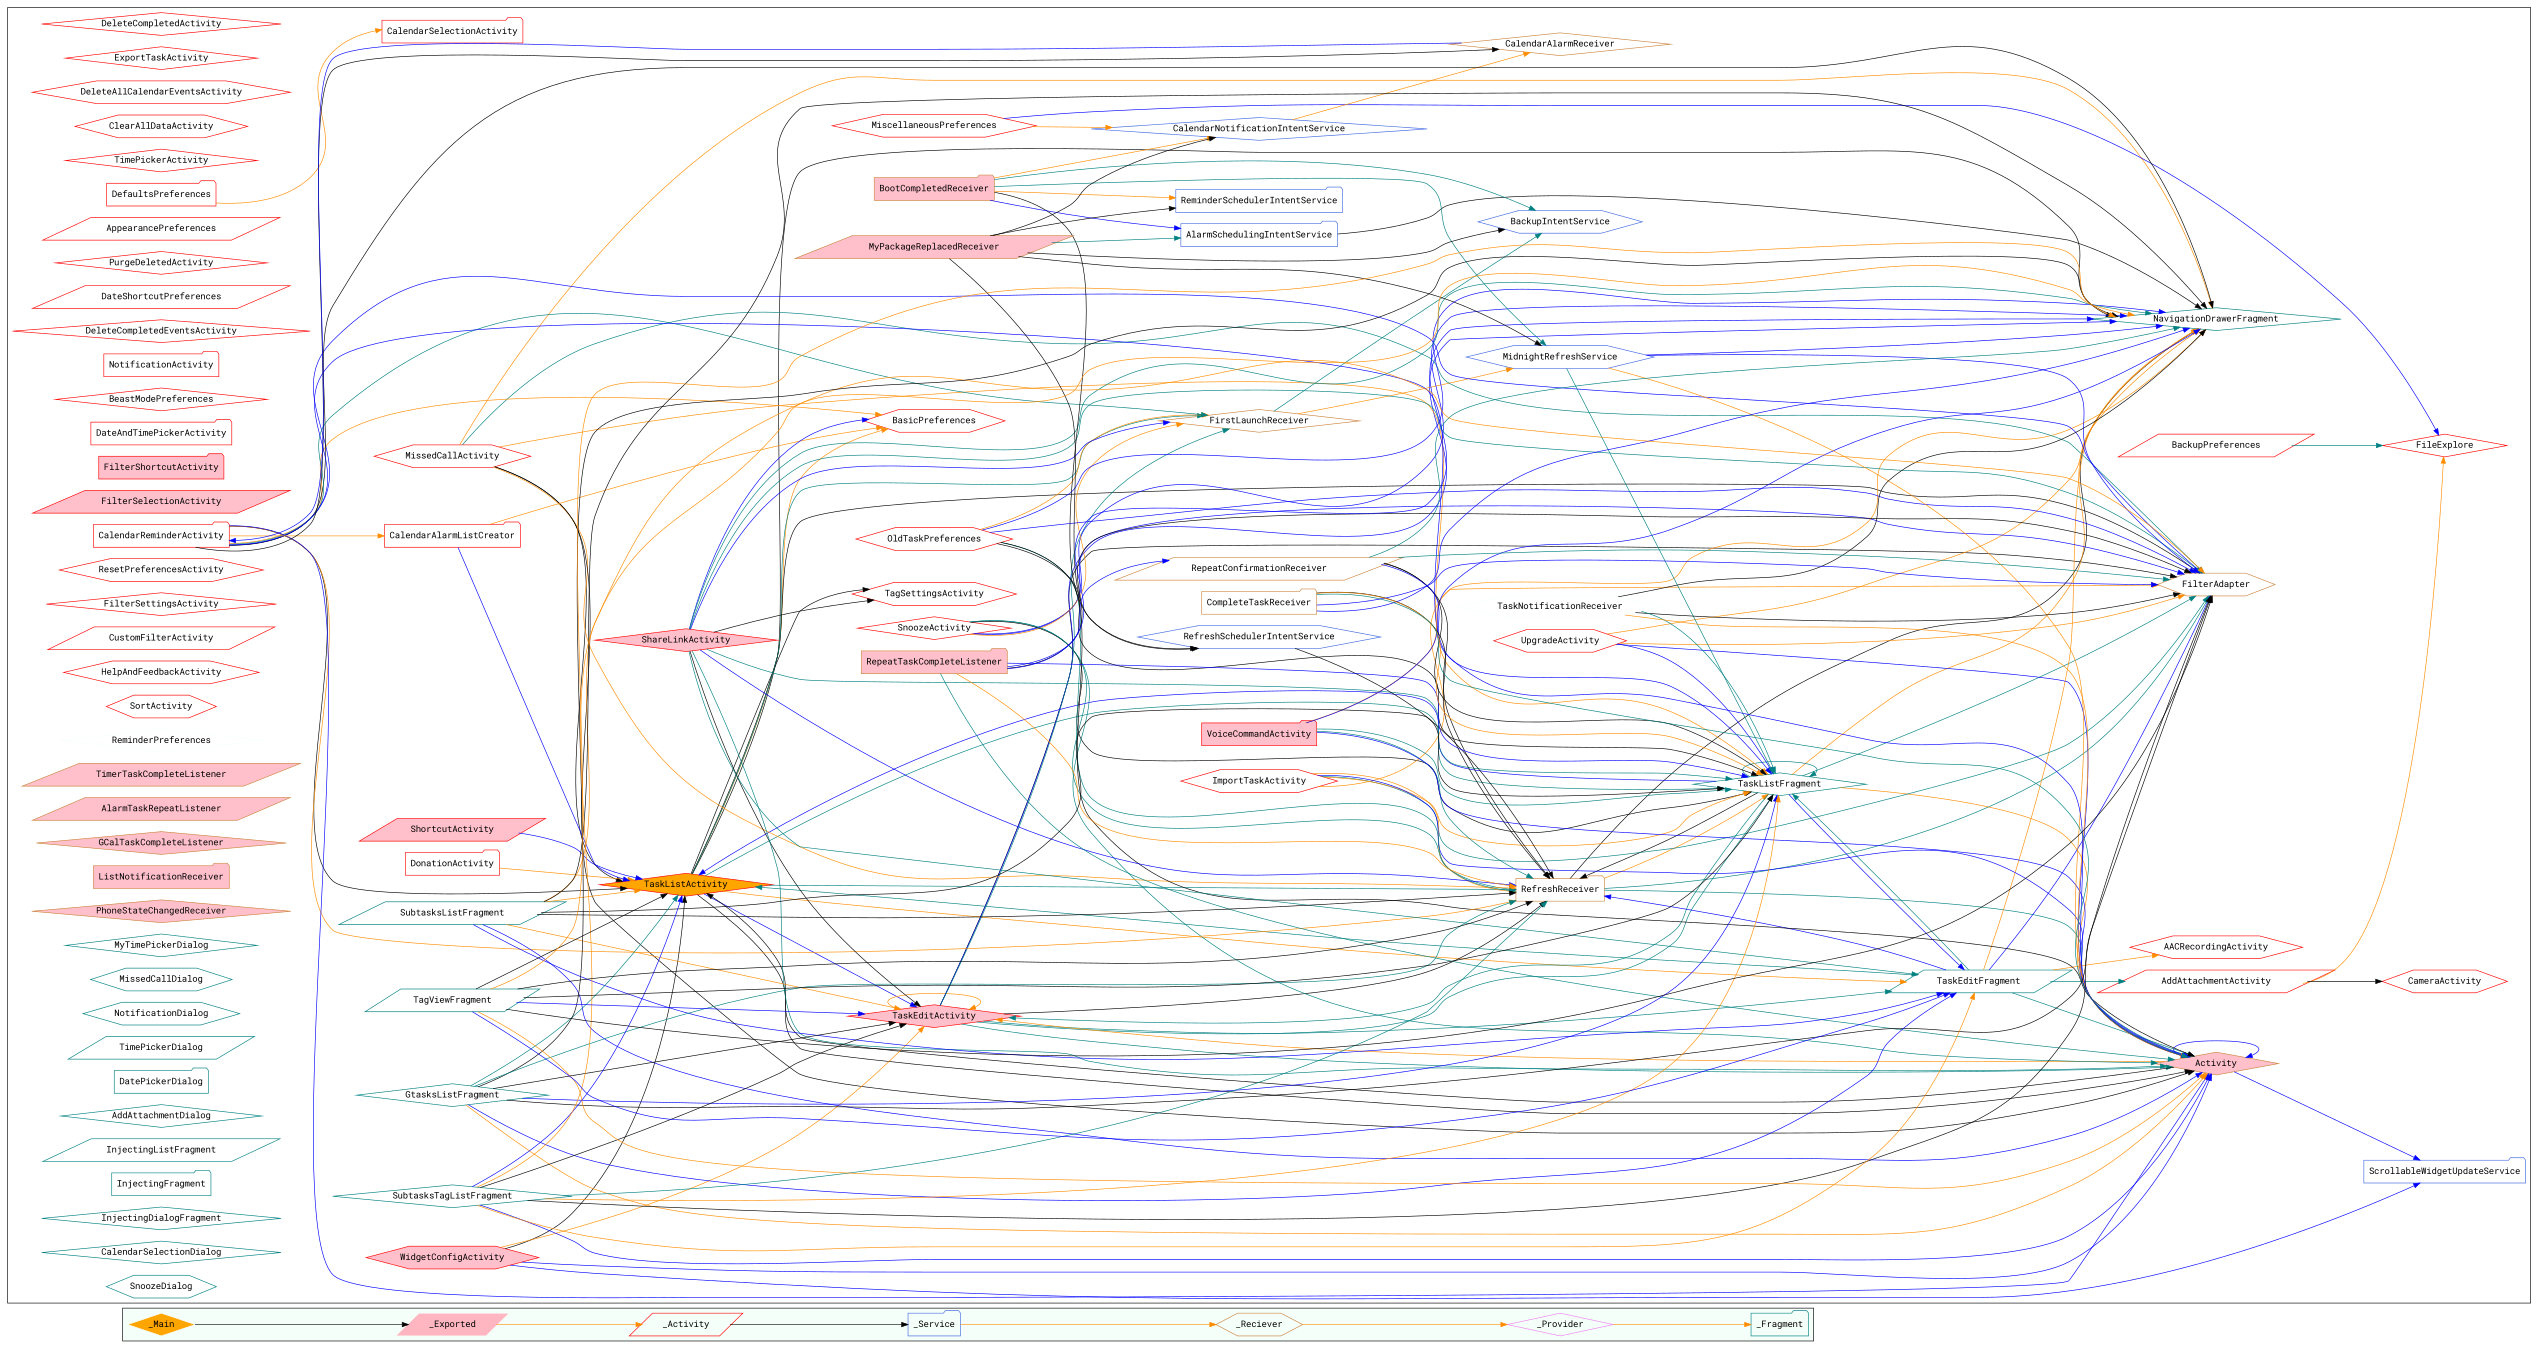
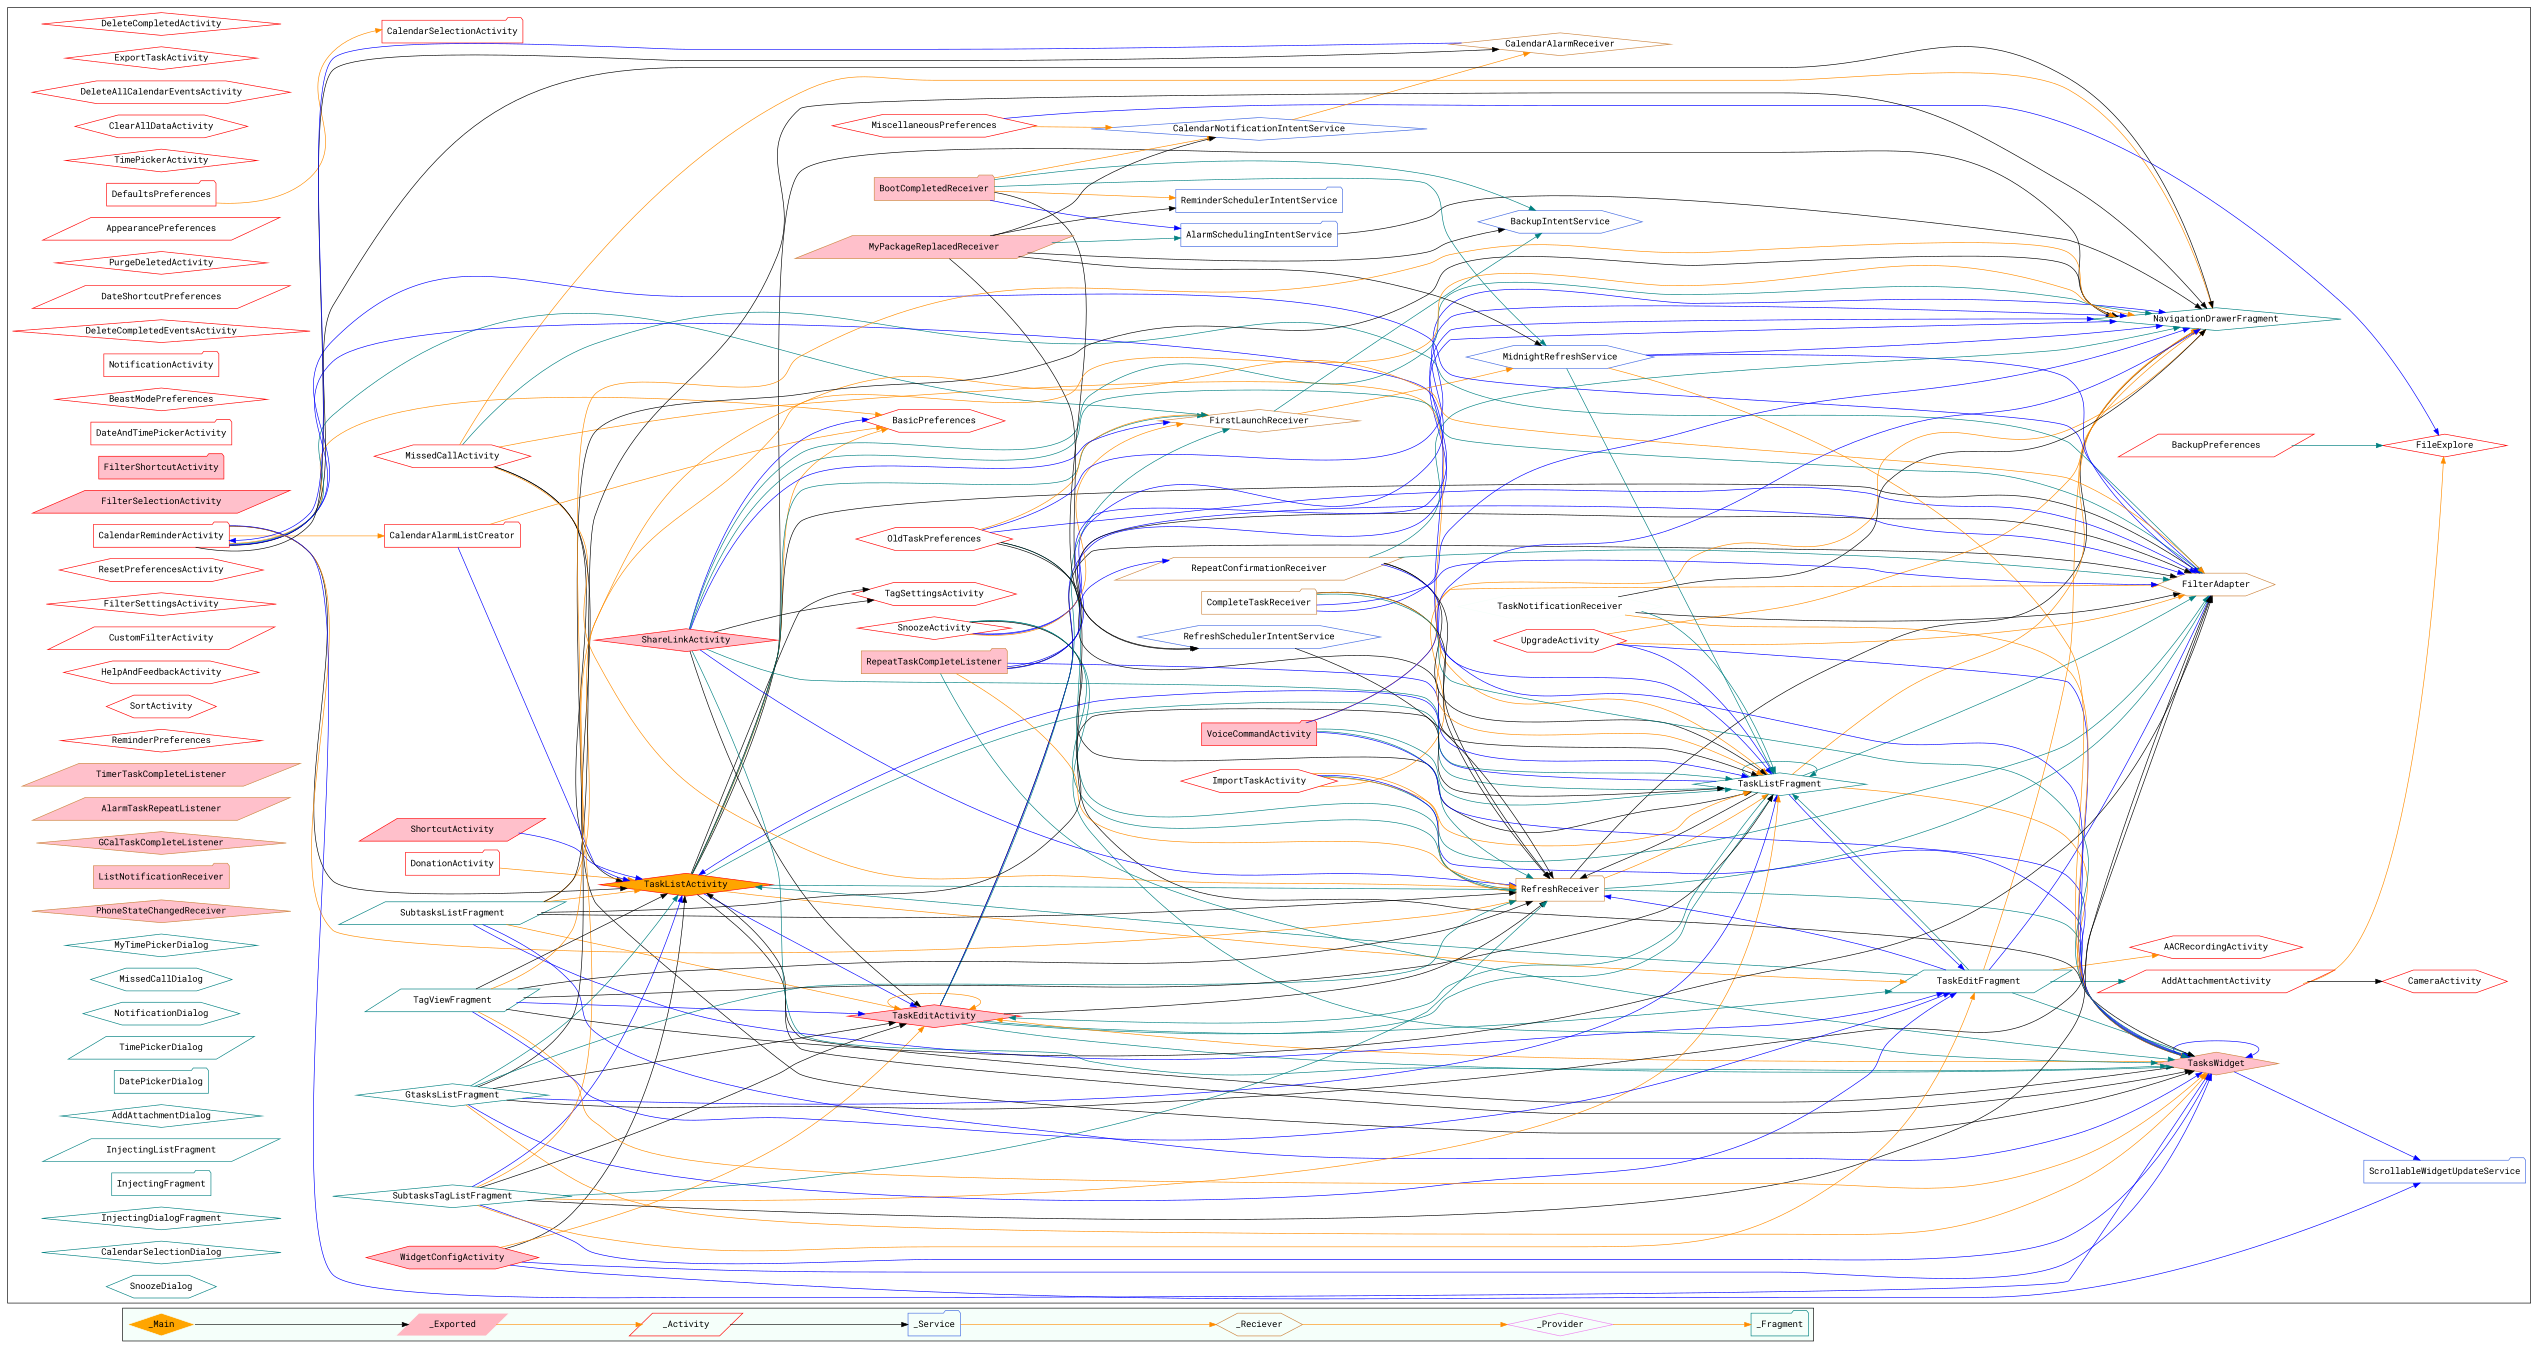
(161, 741) -> (161, 741)
(1342, 909) -> none
(2216, 1064) -> (2216, 1064)
